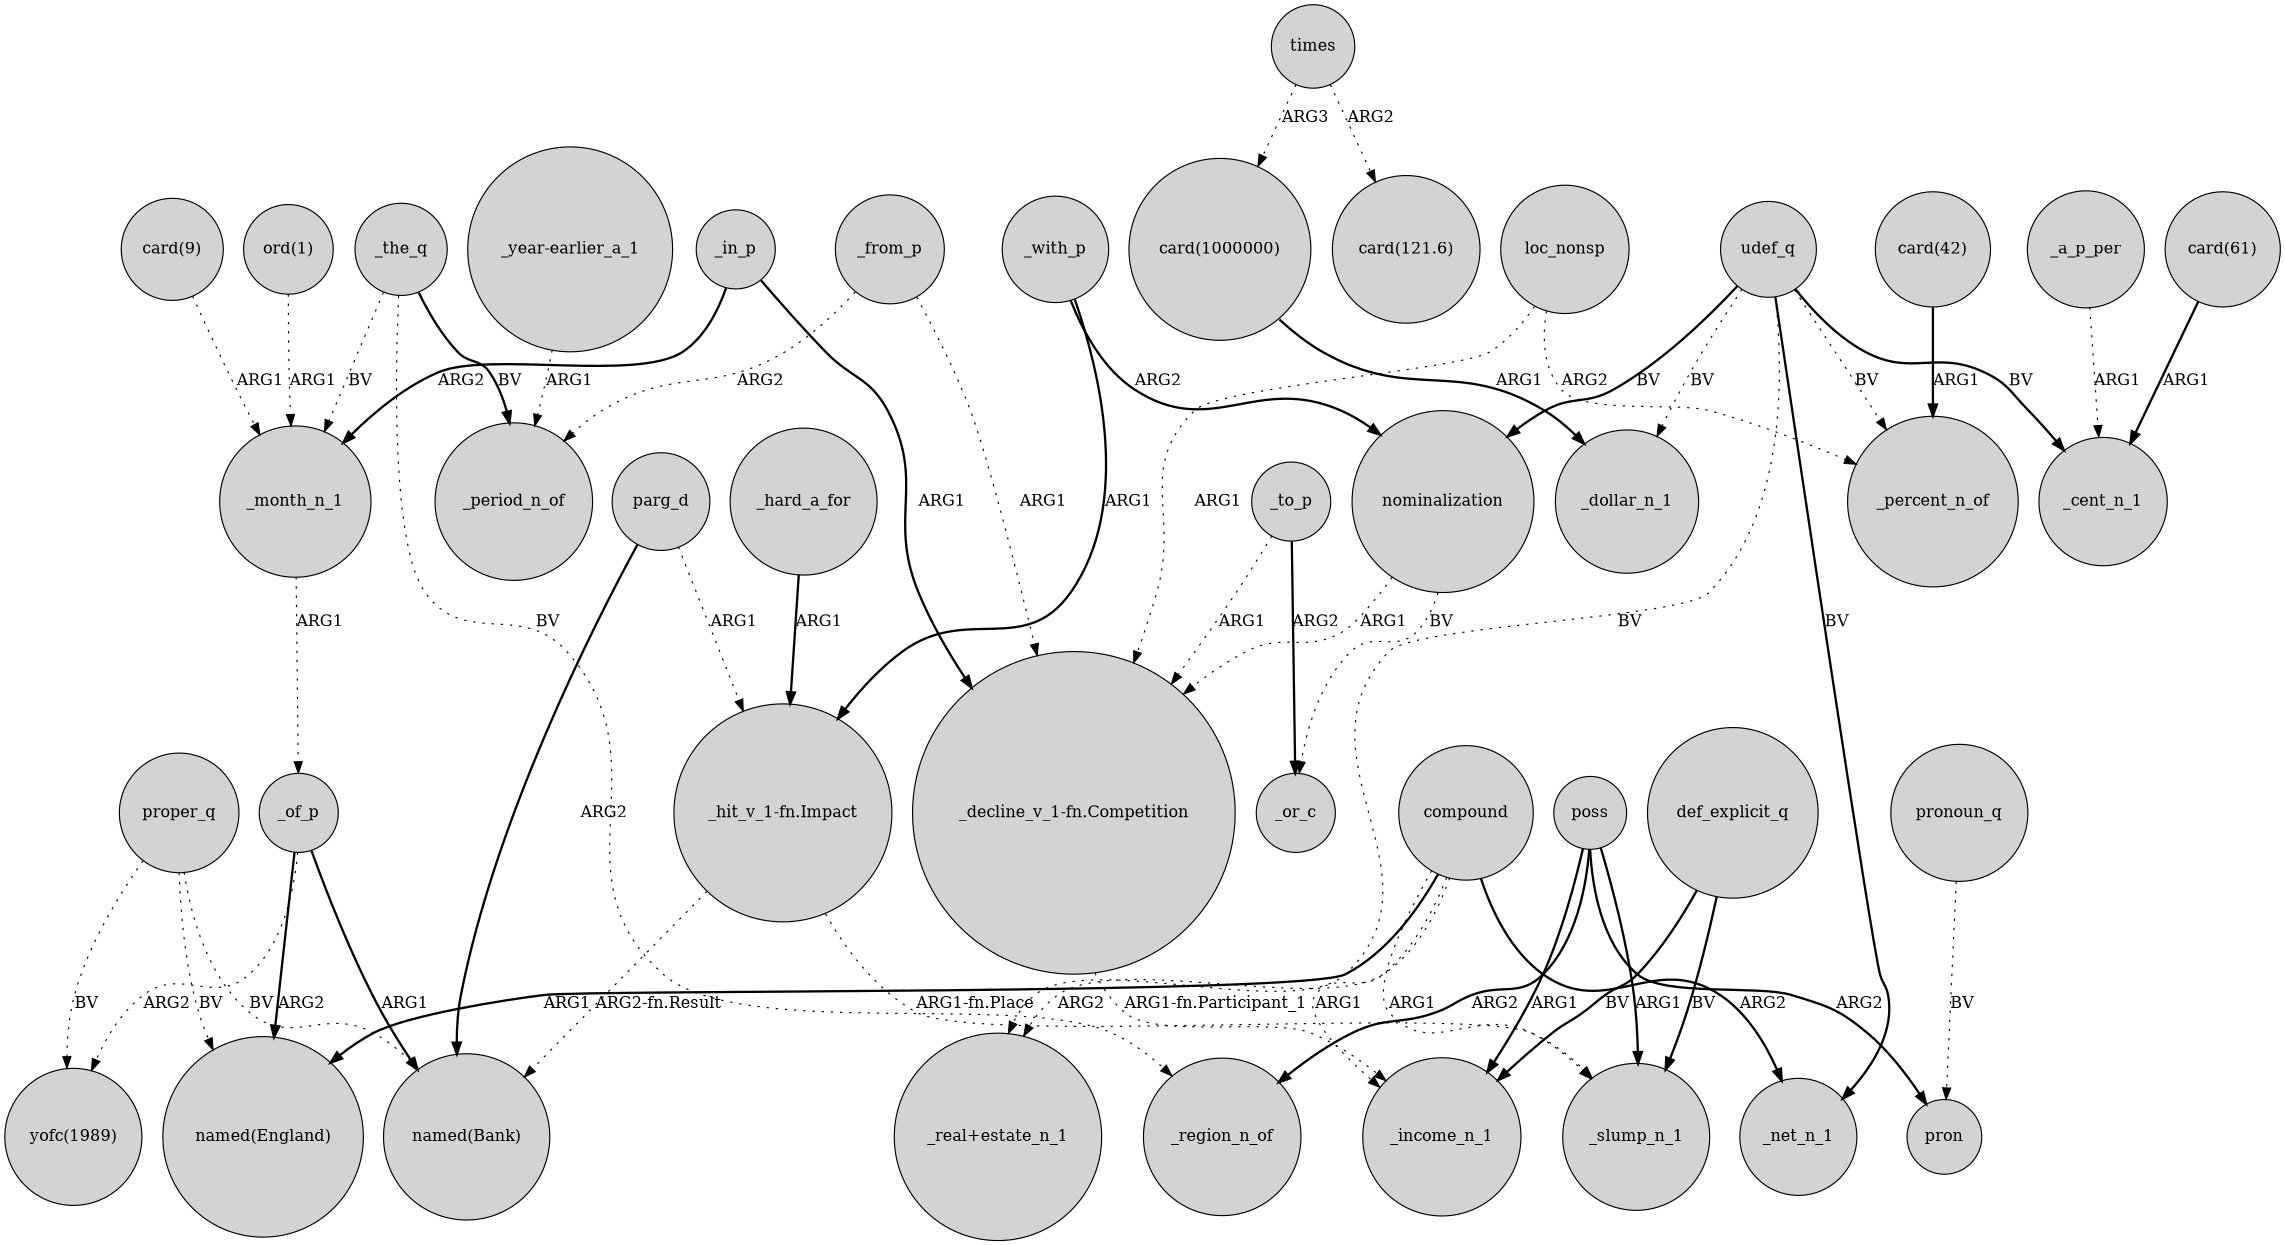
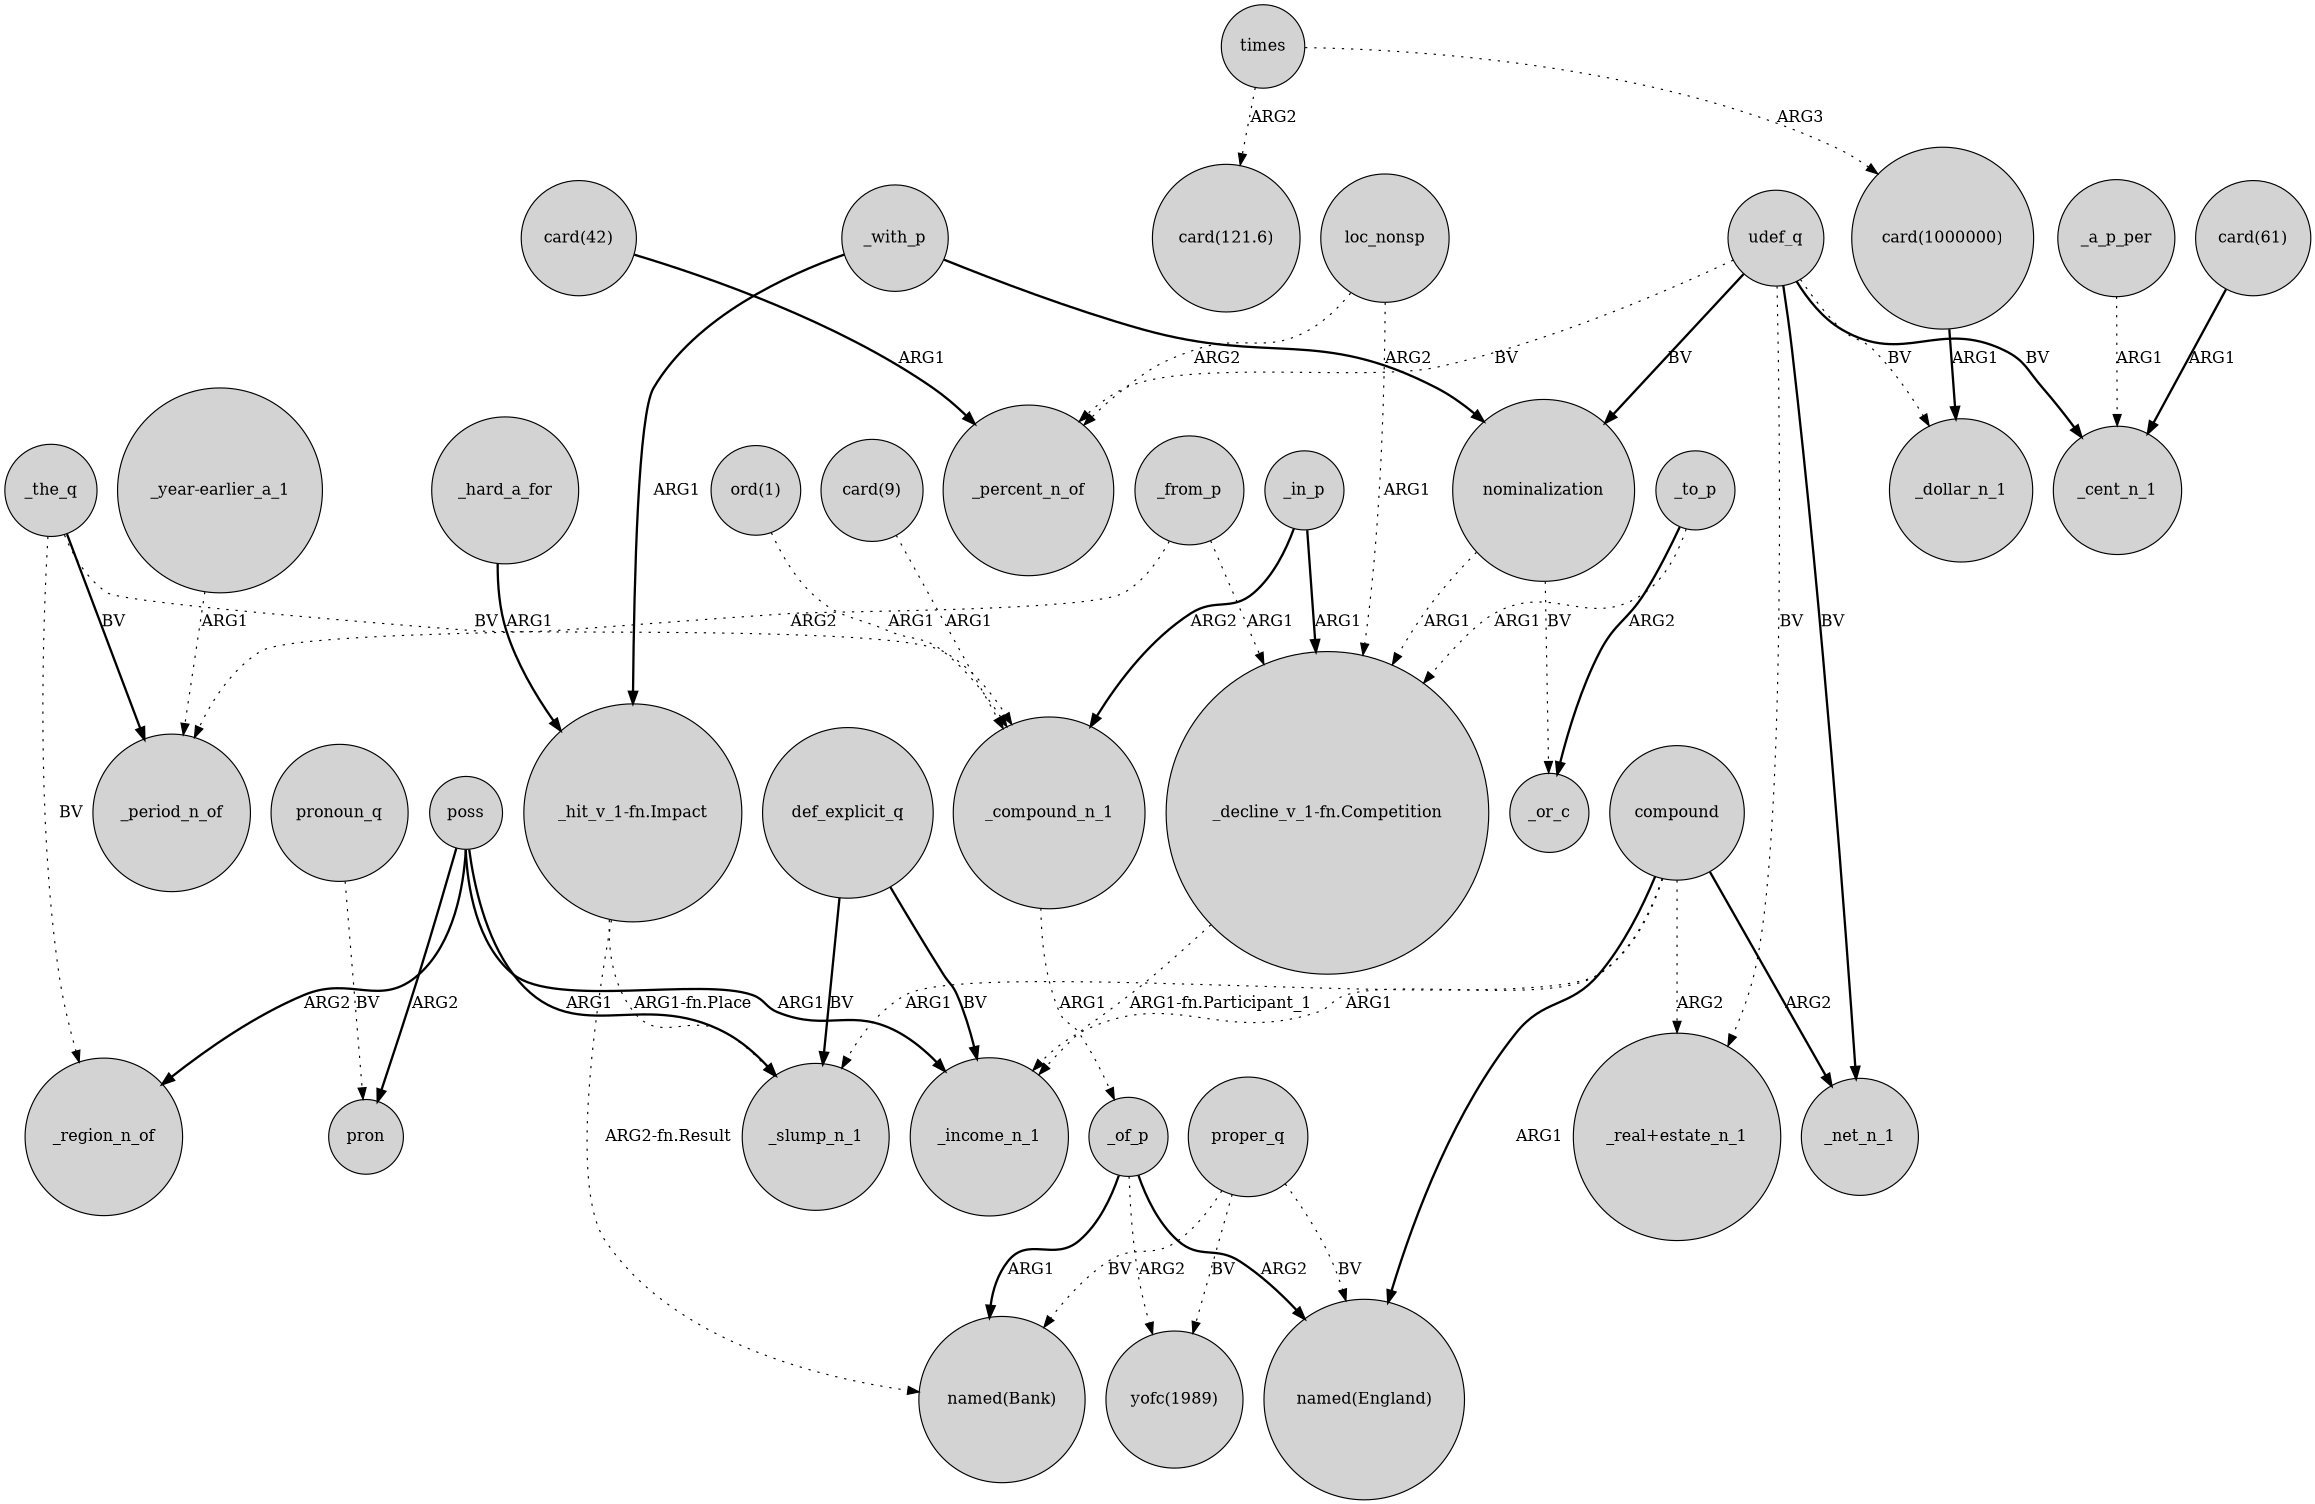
(295, 502) -> (1049, 813)
(661, 502) -> none
